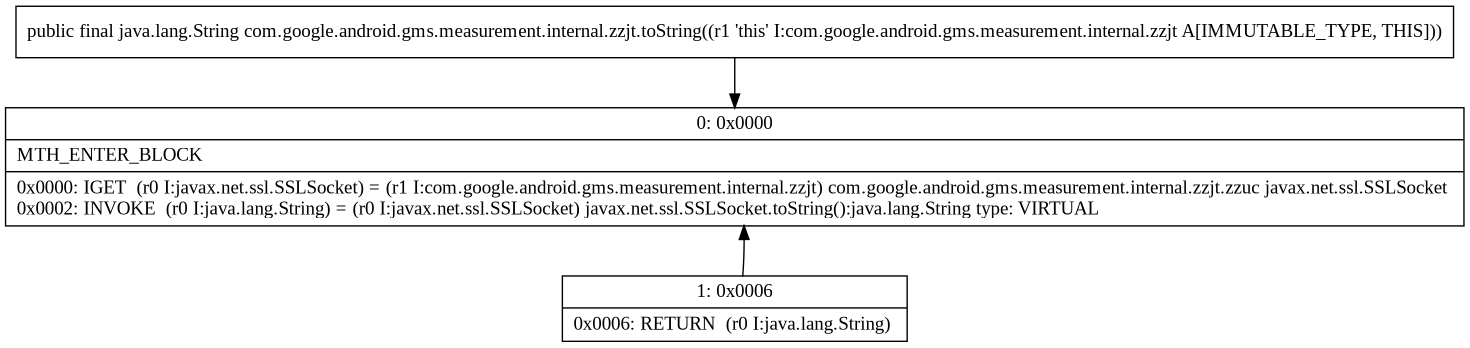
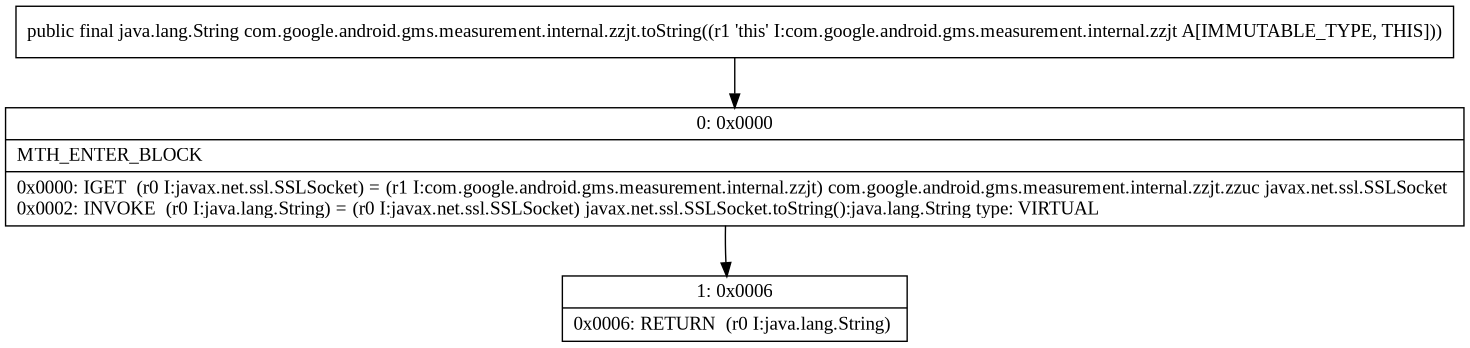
(744, 258) -> (725, 244)
